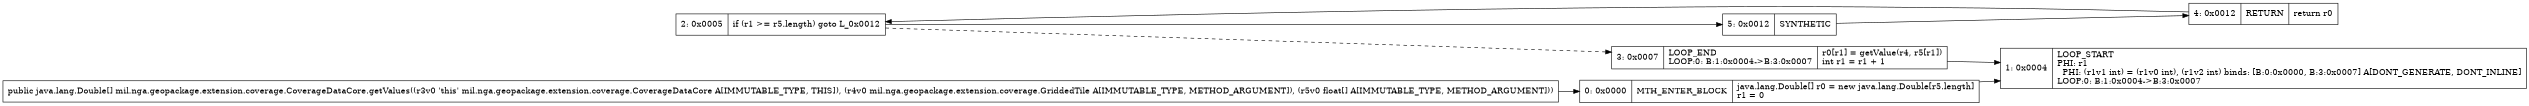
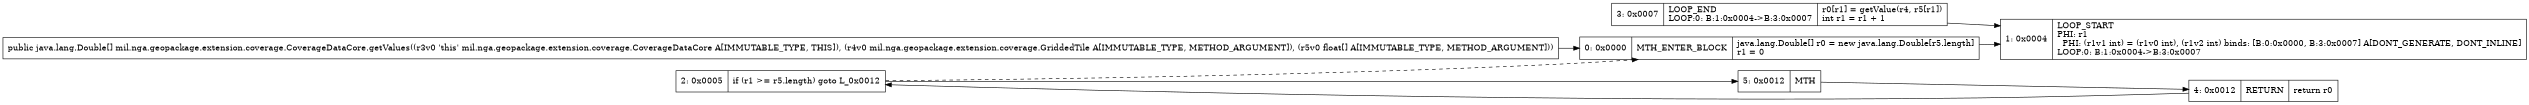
(1805, 24) -> (1805, 81)
(1246, 40) -> (1259, 75)
